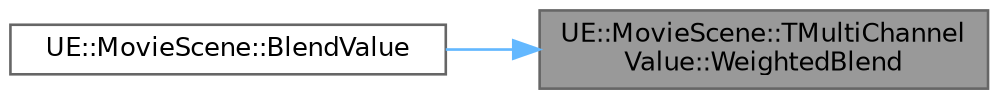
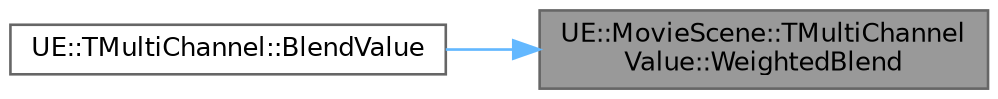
(228, 50) -> (228, 50)
